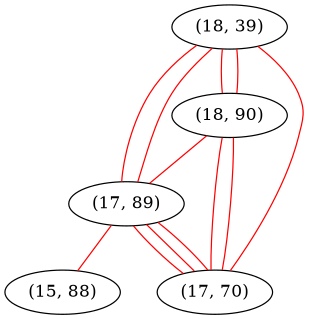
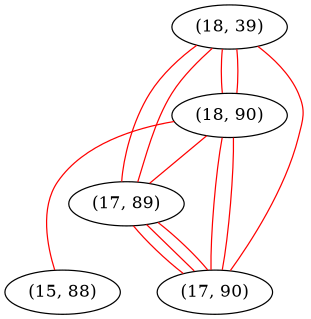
(94, 248) -> (72, 166)
(215, 292) -> (215, 292)
